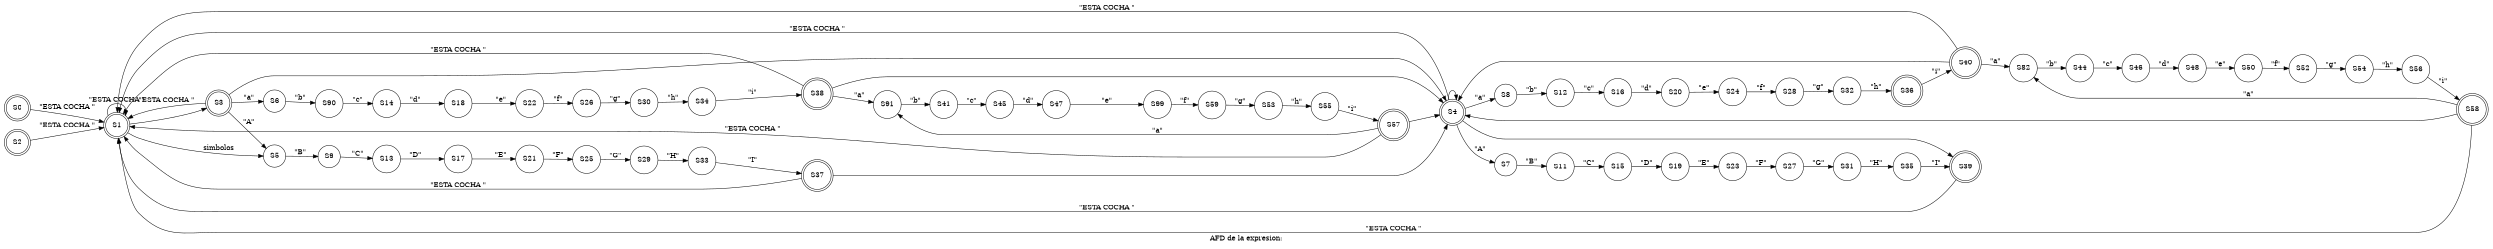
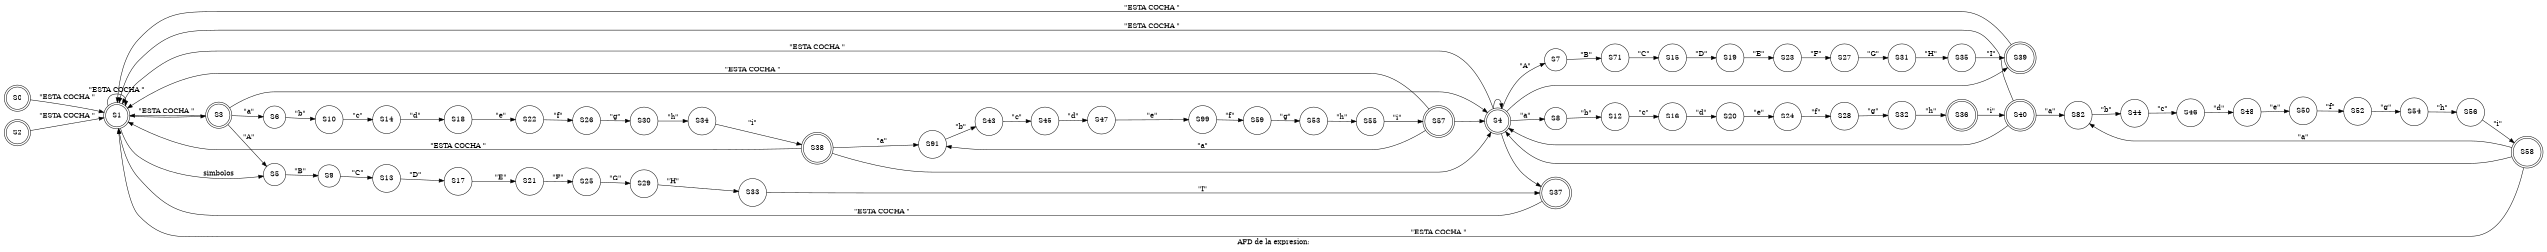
(329, 104) -> (329, 120)
(944, 105) -> (989, 122)
(1560, 167) -> (1615, 58)
(1150, 175) -> (1514, 163)
